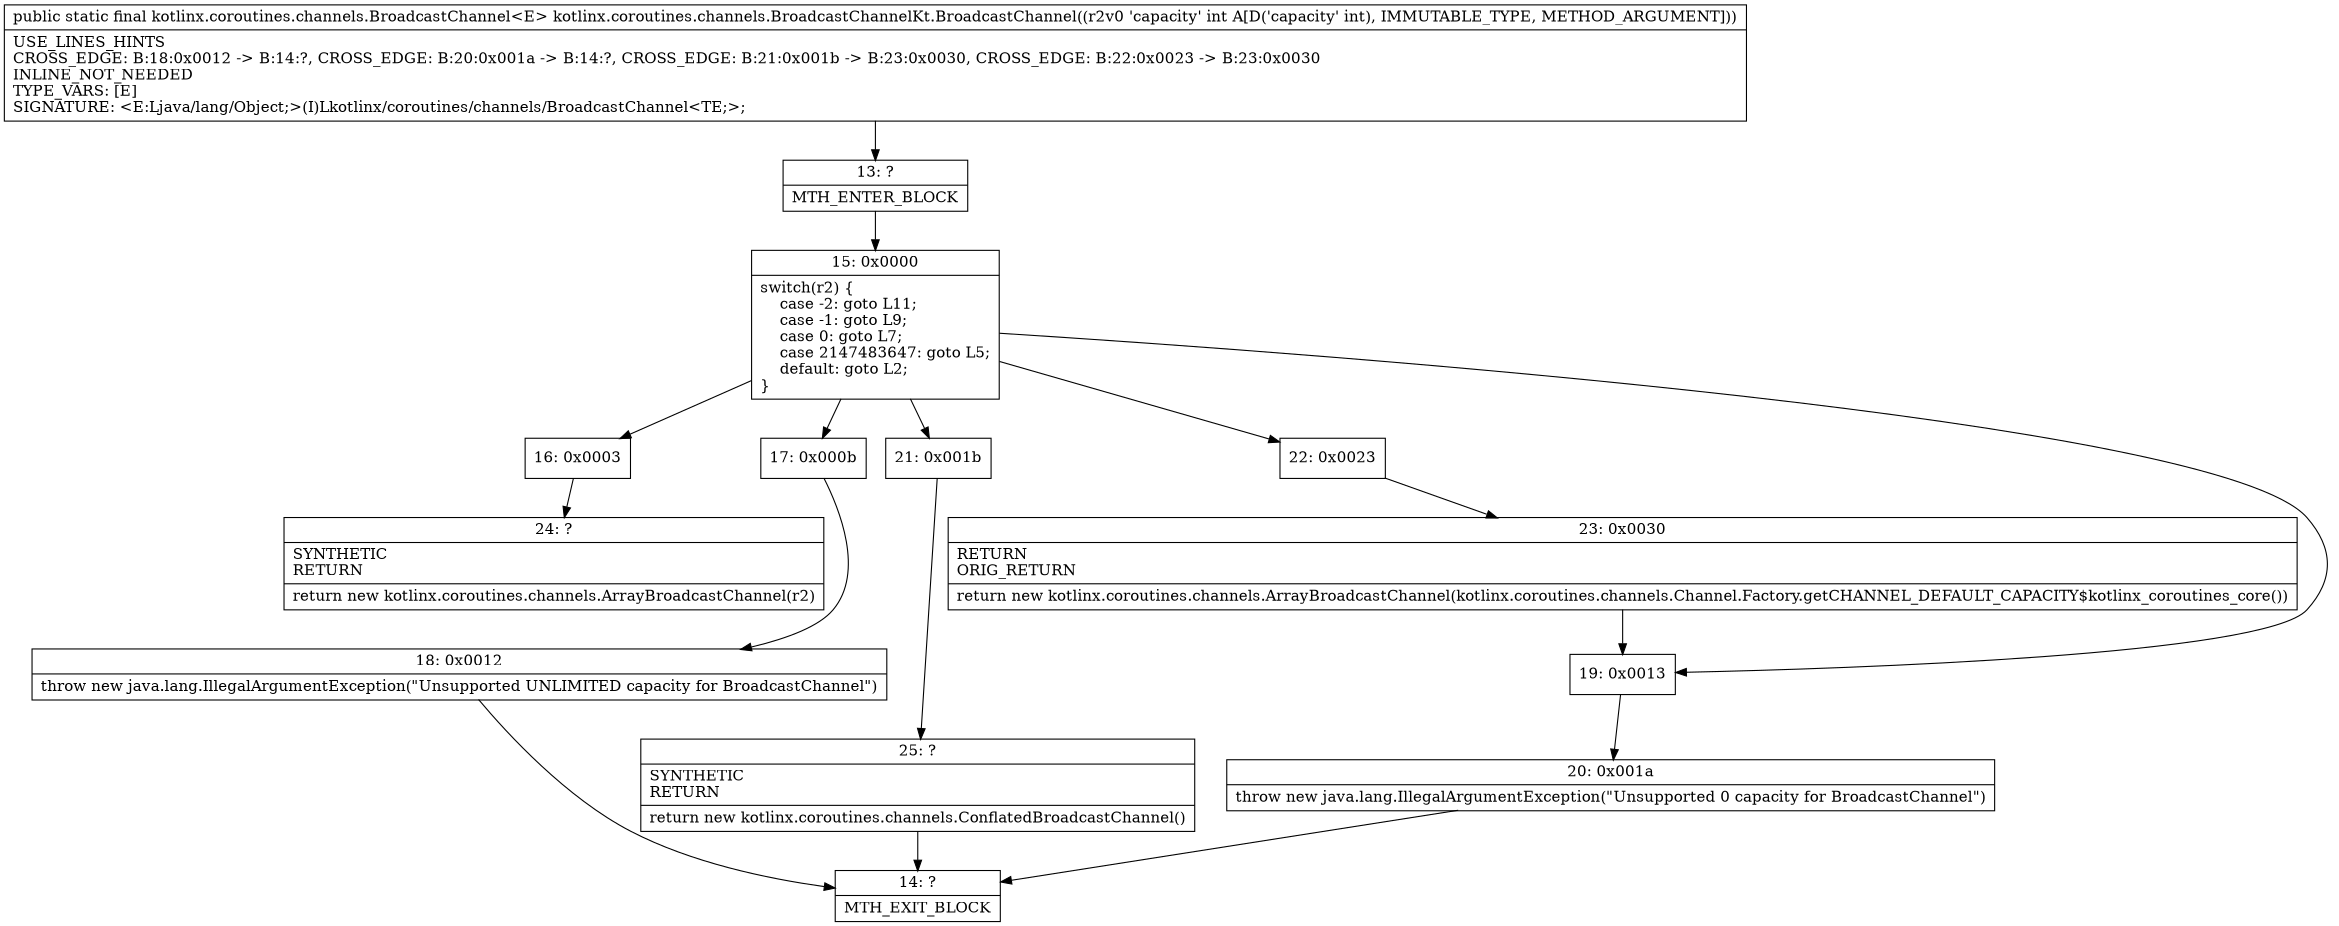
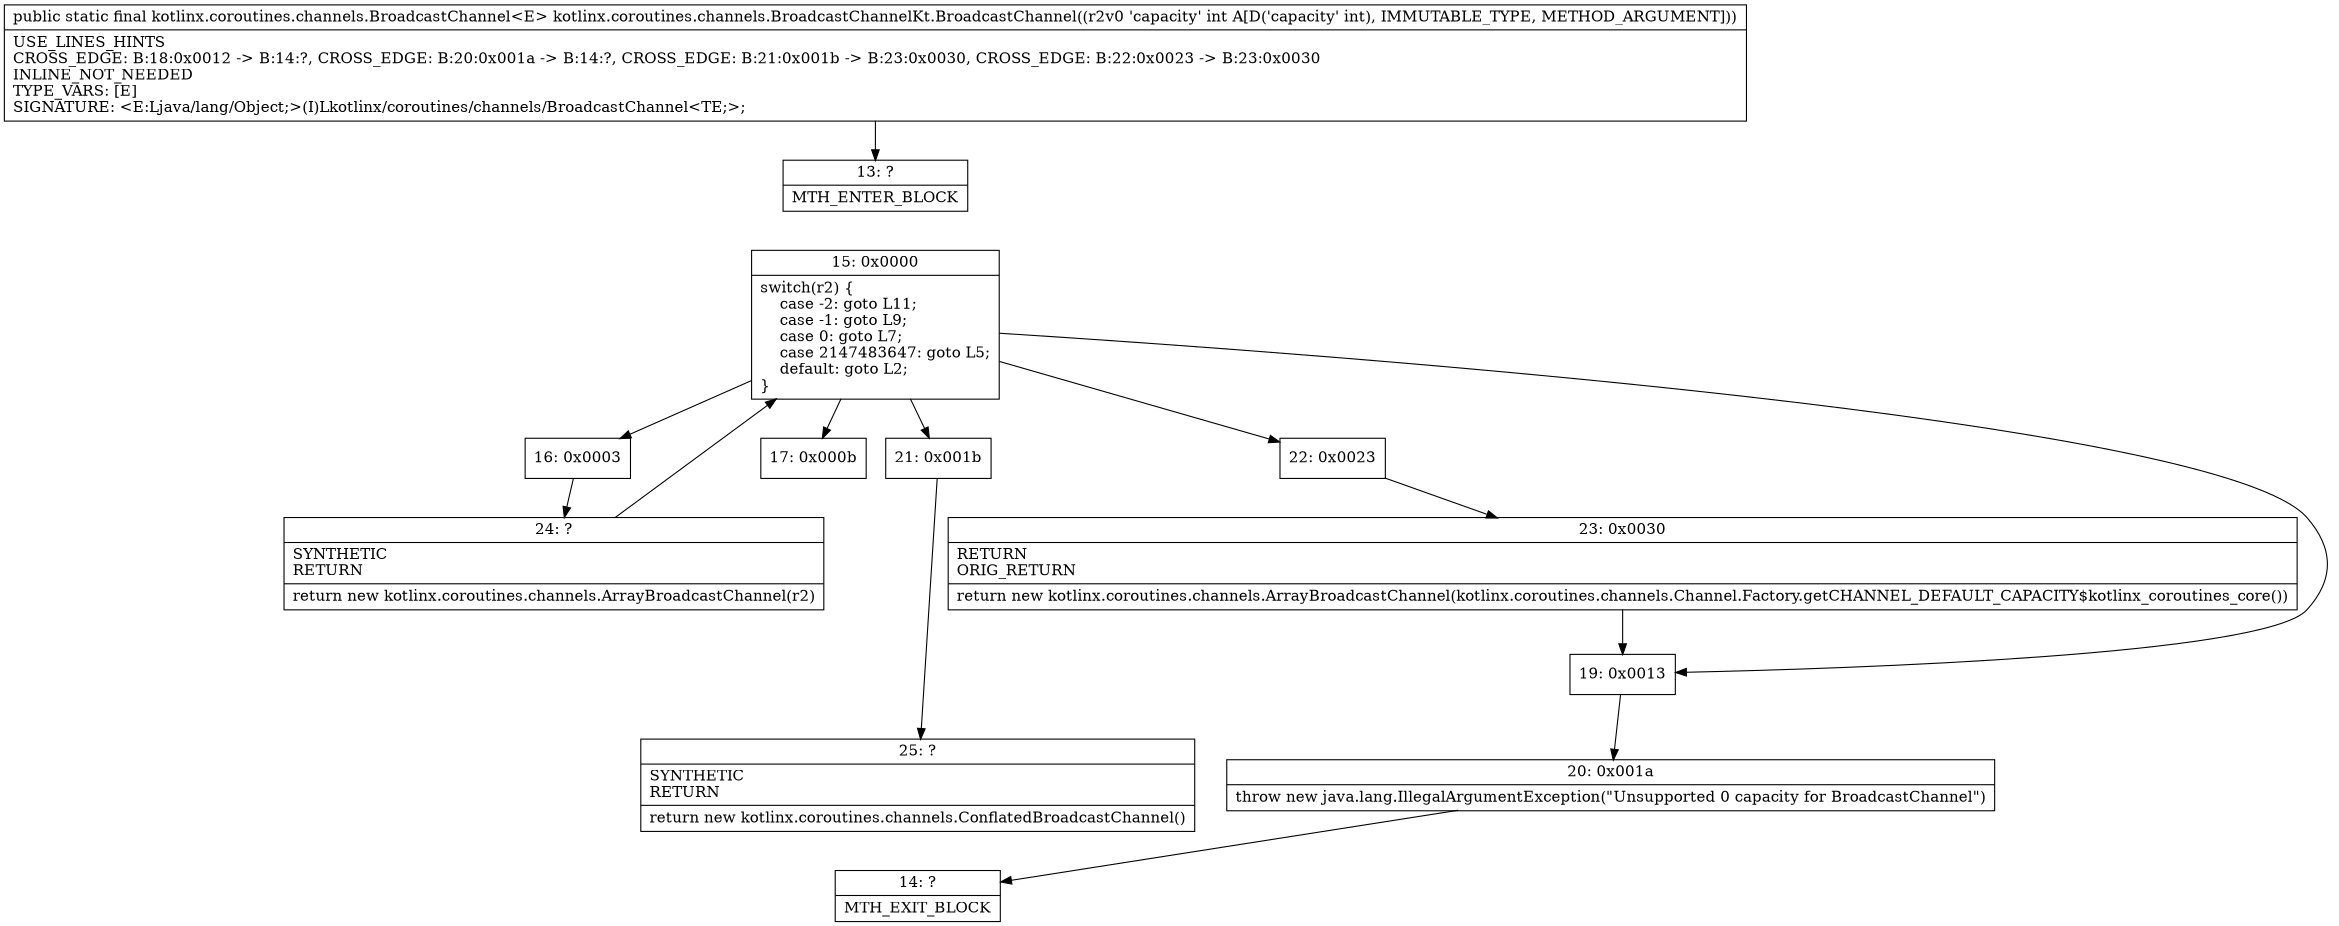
(875, 225) -> (691, 462)
(459, 674) -> none
(918, 846) -> none
